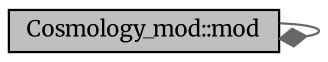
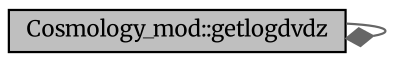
(144, 31) -> (177, 31)
